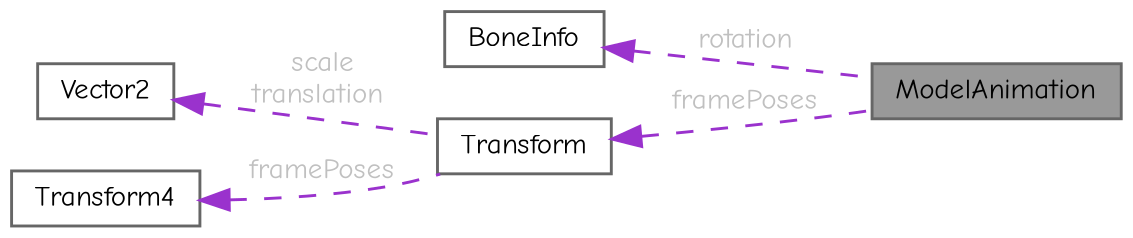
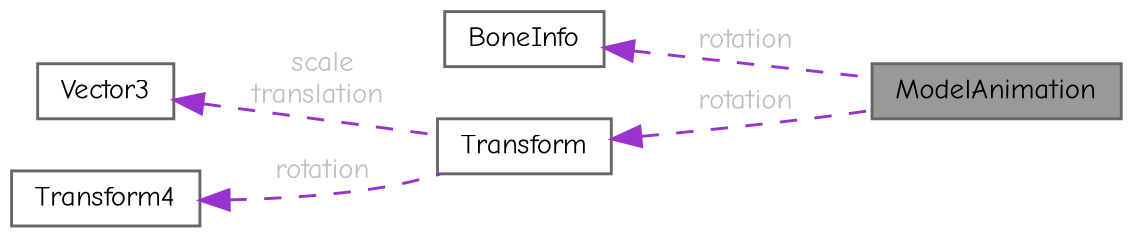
(106, 91) -> (106, 91)
(742, 101) -> (742, 101)
(319, 171) -> (319, 171)
